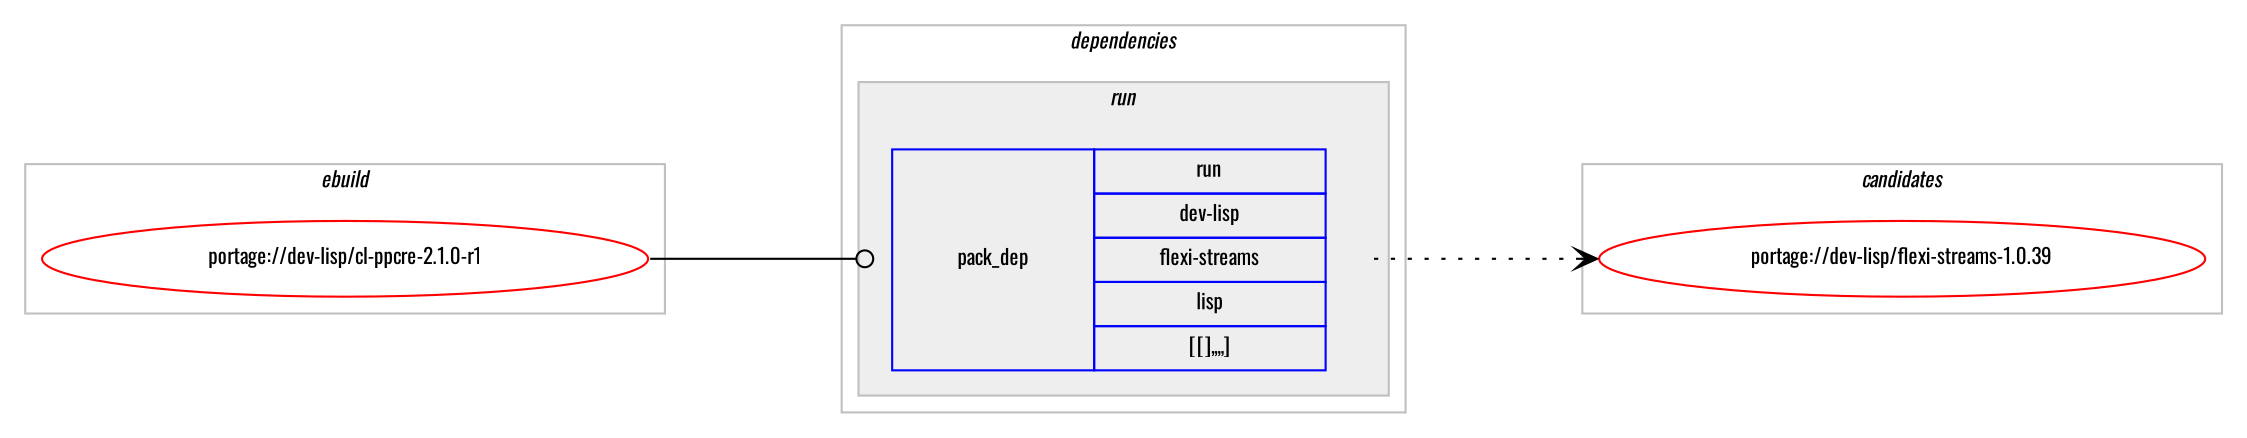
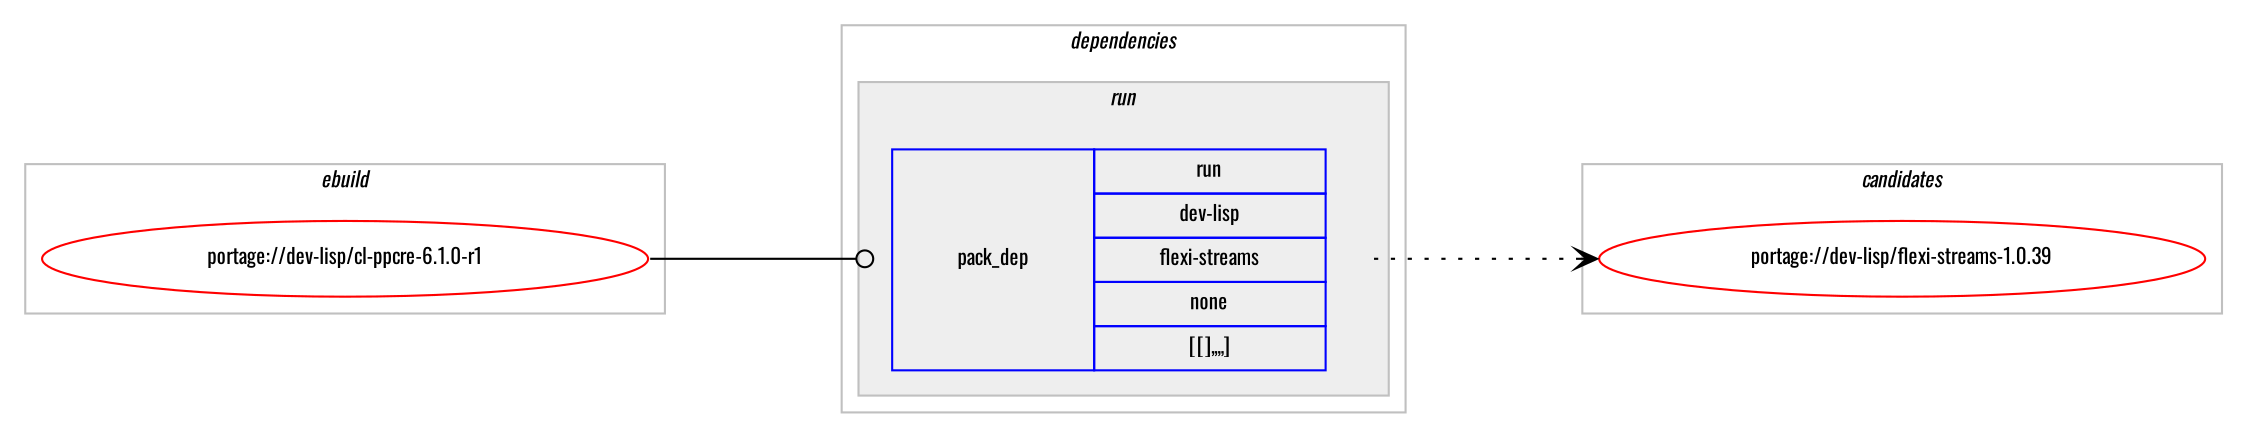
(345, 259) -> (345, 259)
(1210, 303) -> (1210, 303)
